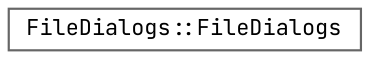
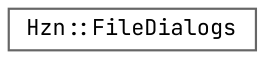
(185, 30) -> (132, 30)
